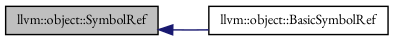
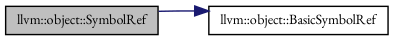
(191, 30) -> (177, 11)
